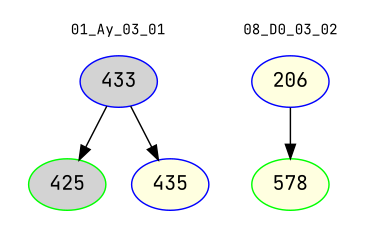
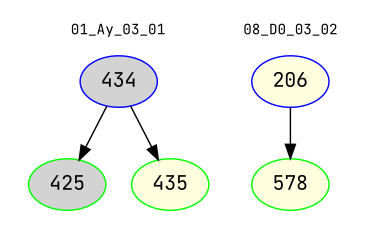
(119, 82) -> (119, 82)
(170, 185) -> (170, 185)
